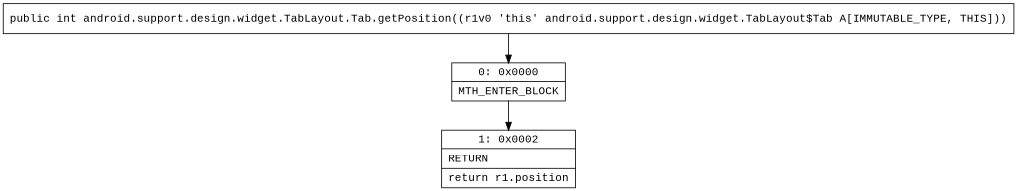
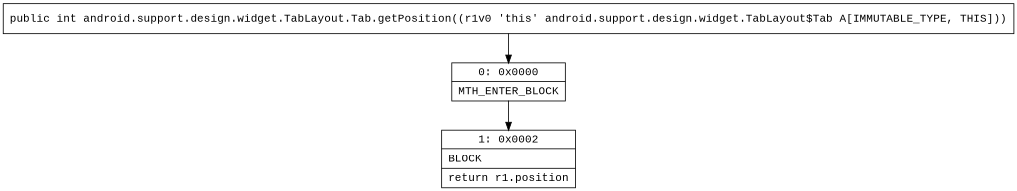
(468, 158) -> (465, 158)
